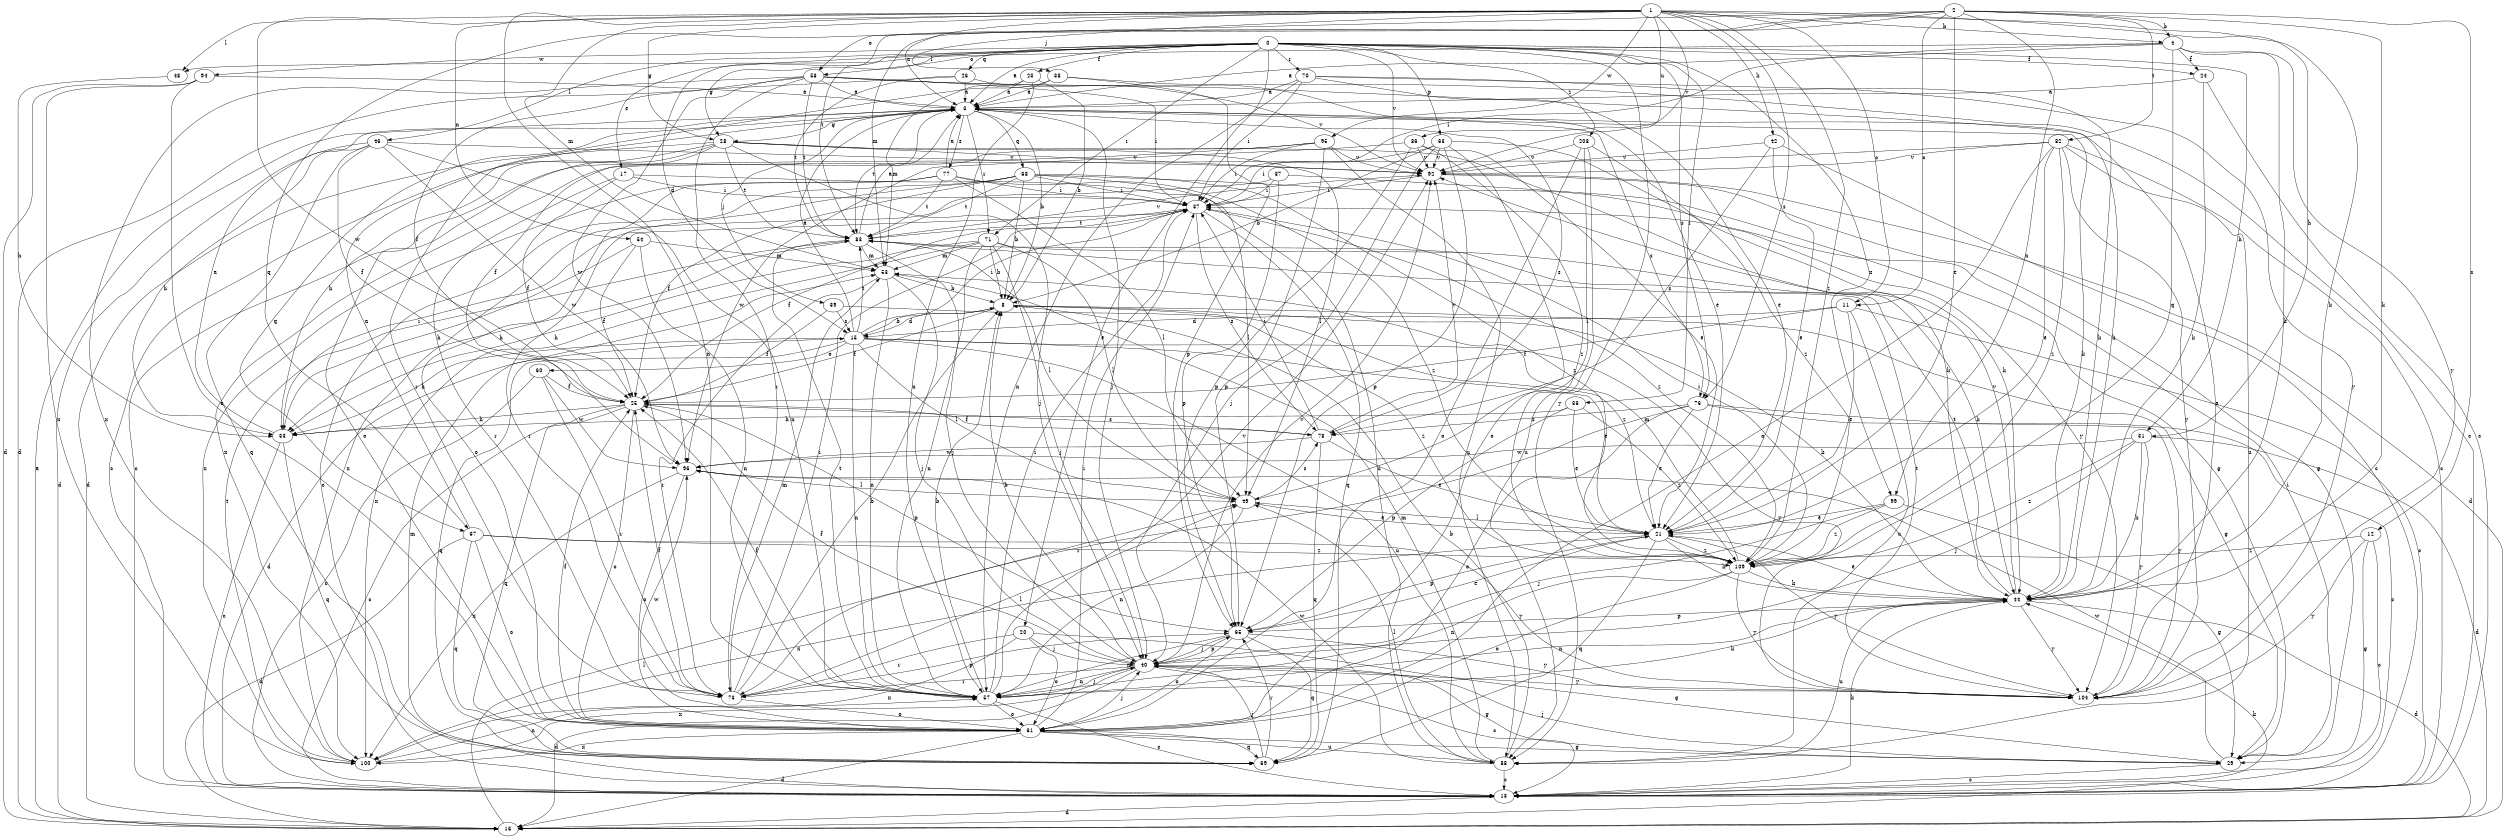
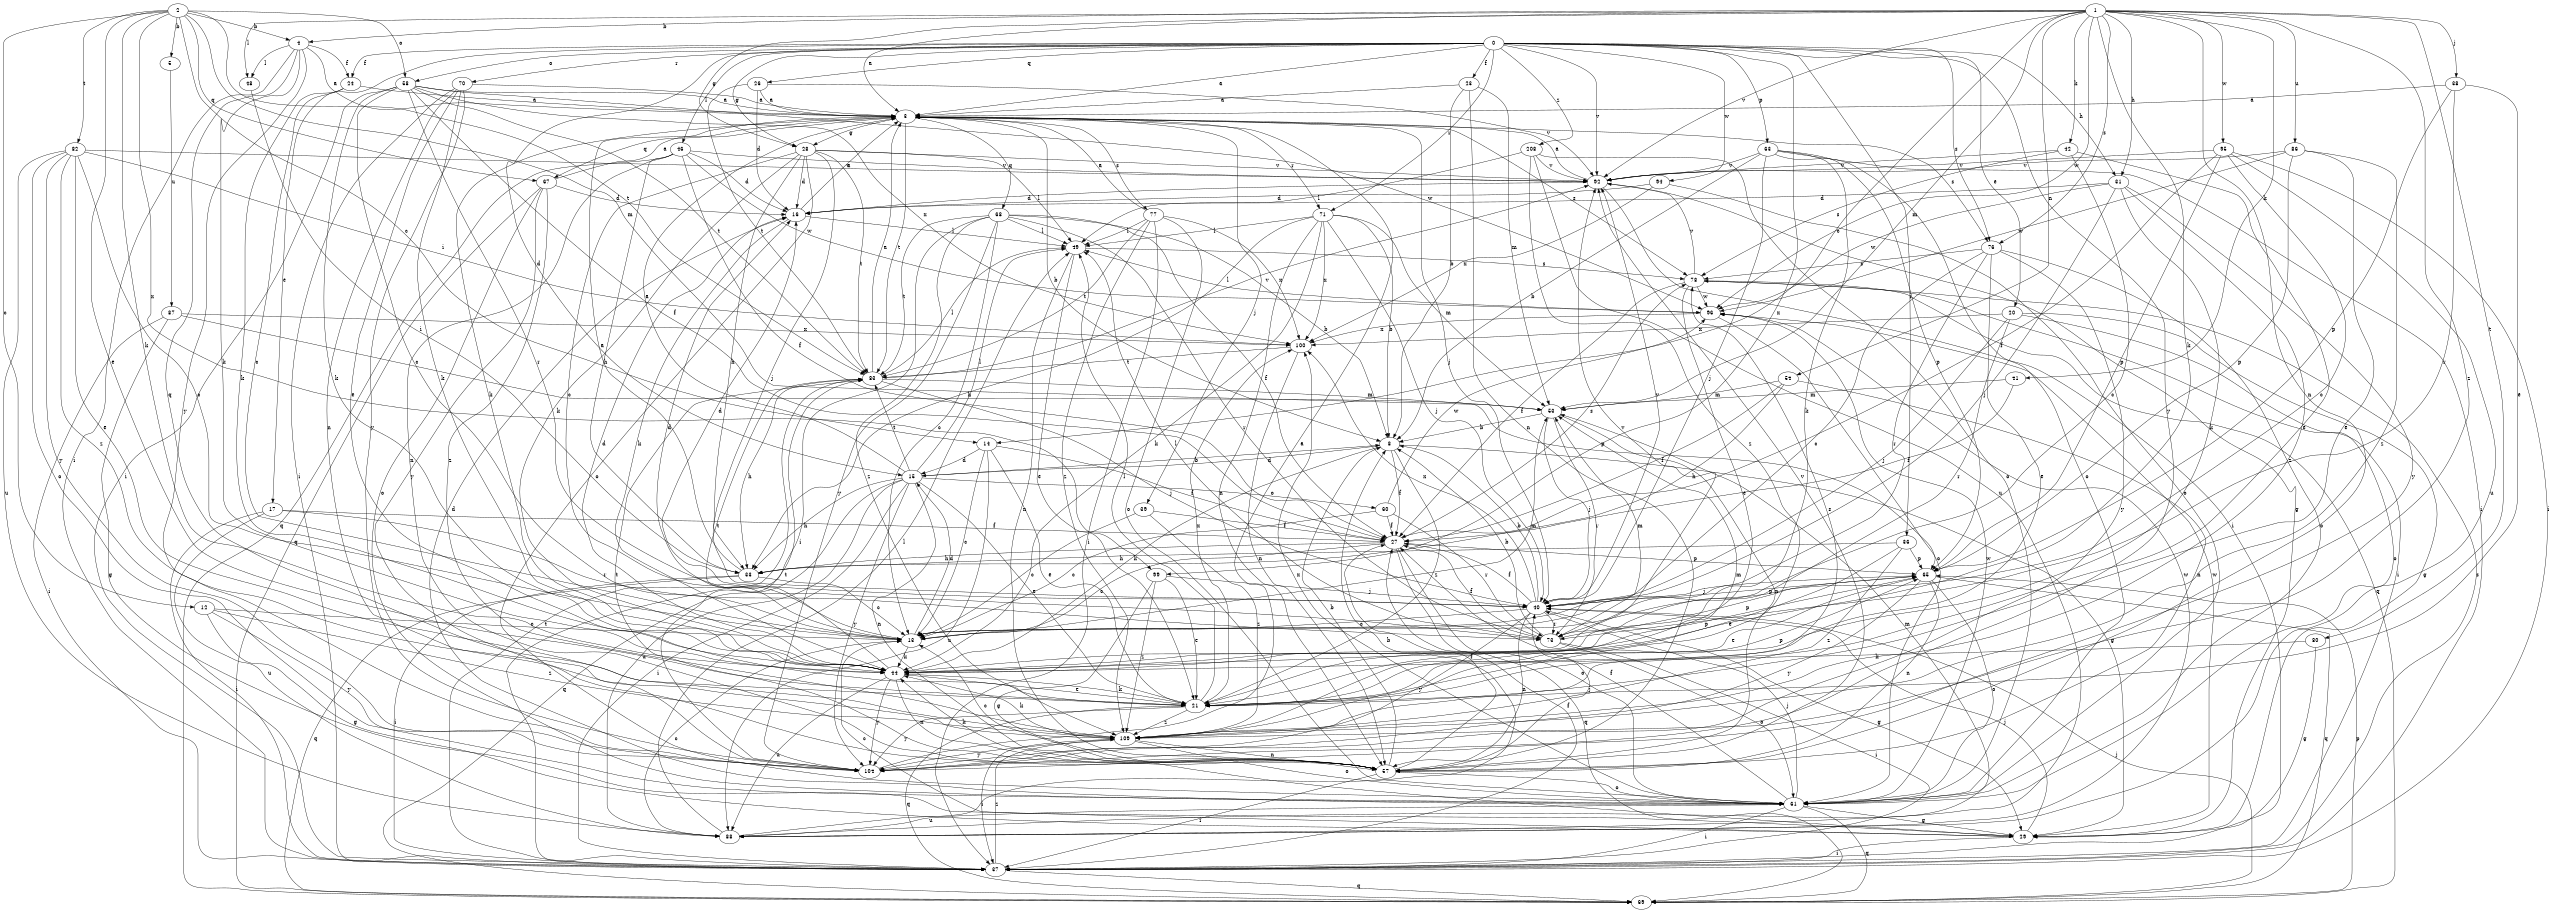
none -> (170, 64)
(565, 84) -> (1263, 122)
(20, 256) -> (421, 330)
(1630, 298) -> (2025, 612)
(1846, 305) -> (987, 444)
(843, 320) -> (1027, 571)
none -> (2016, 379)
(634, 403) -> (1395, 542)
(226, 453) -> (443, 248)
none -> (2316, 641)
none -> (1589, 672)
(1272, 698) -> (2358, 739)
